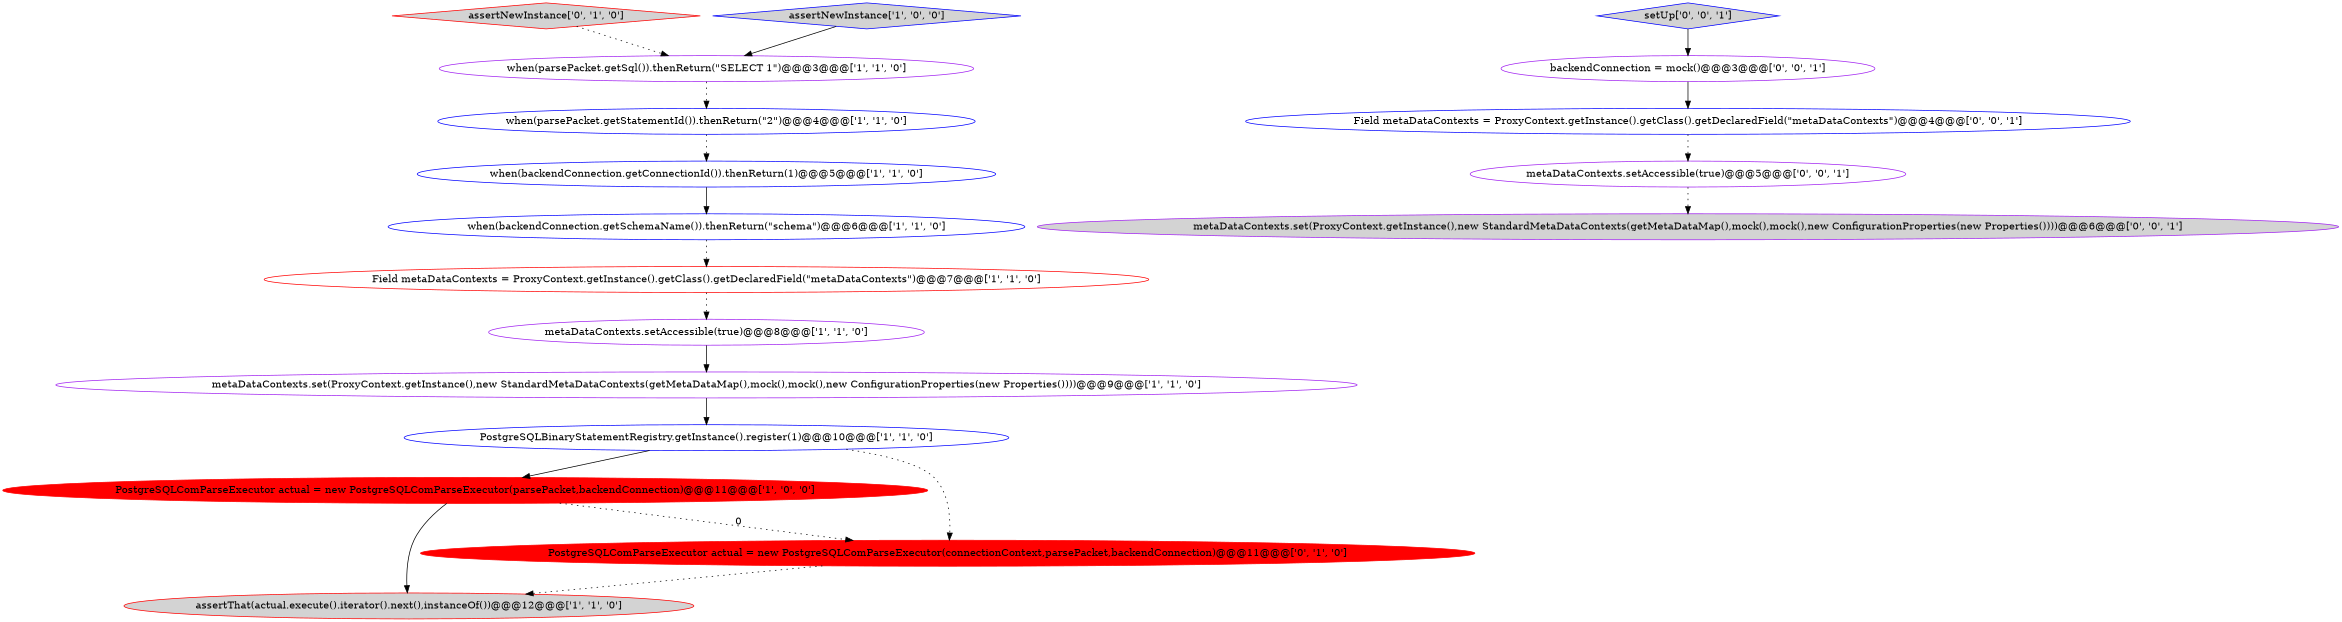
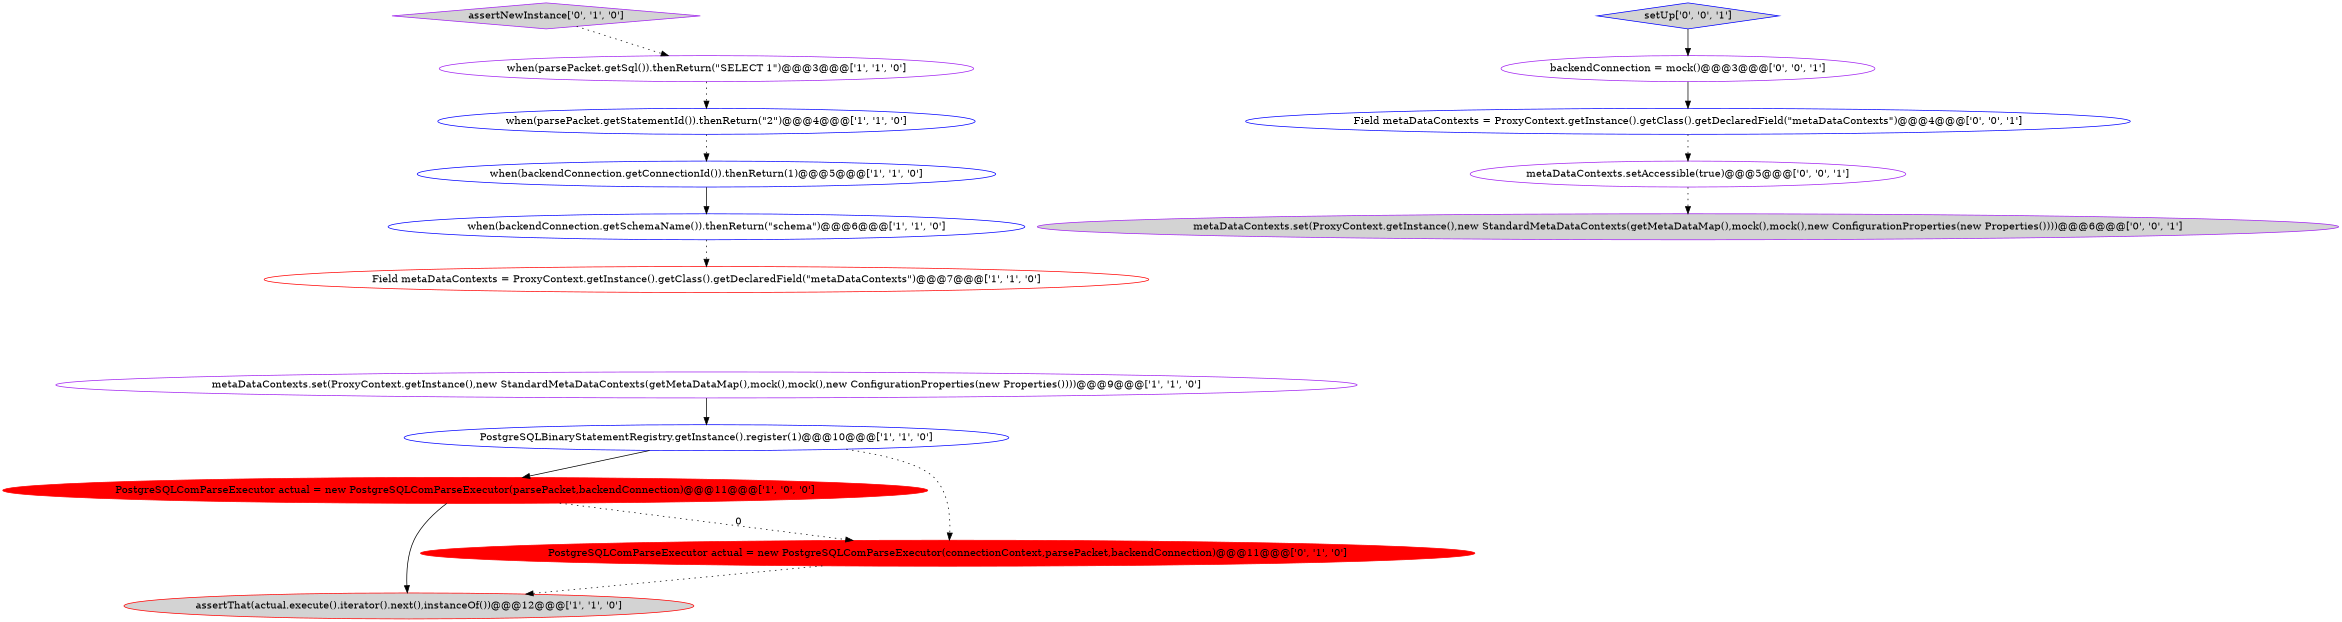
(546, 16) -> (546, 16)
(867, 16) -> none
(706, 332) -> none
